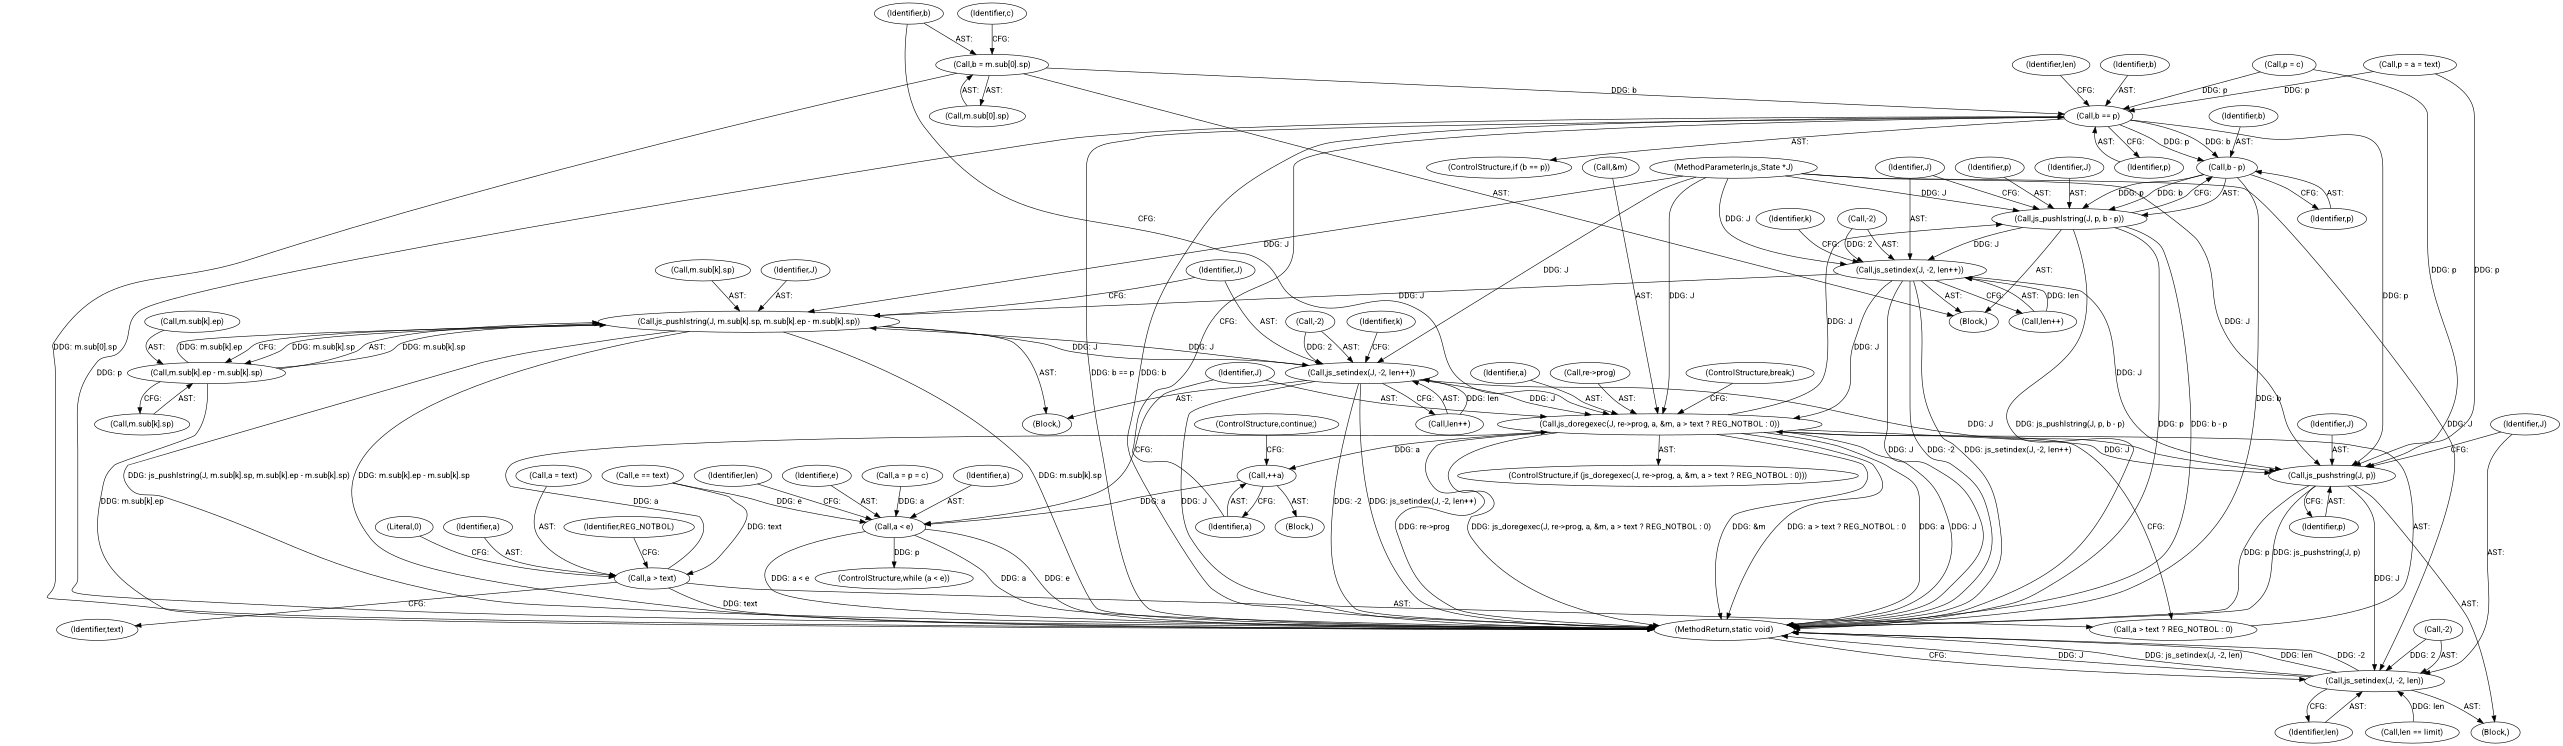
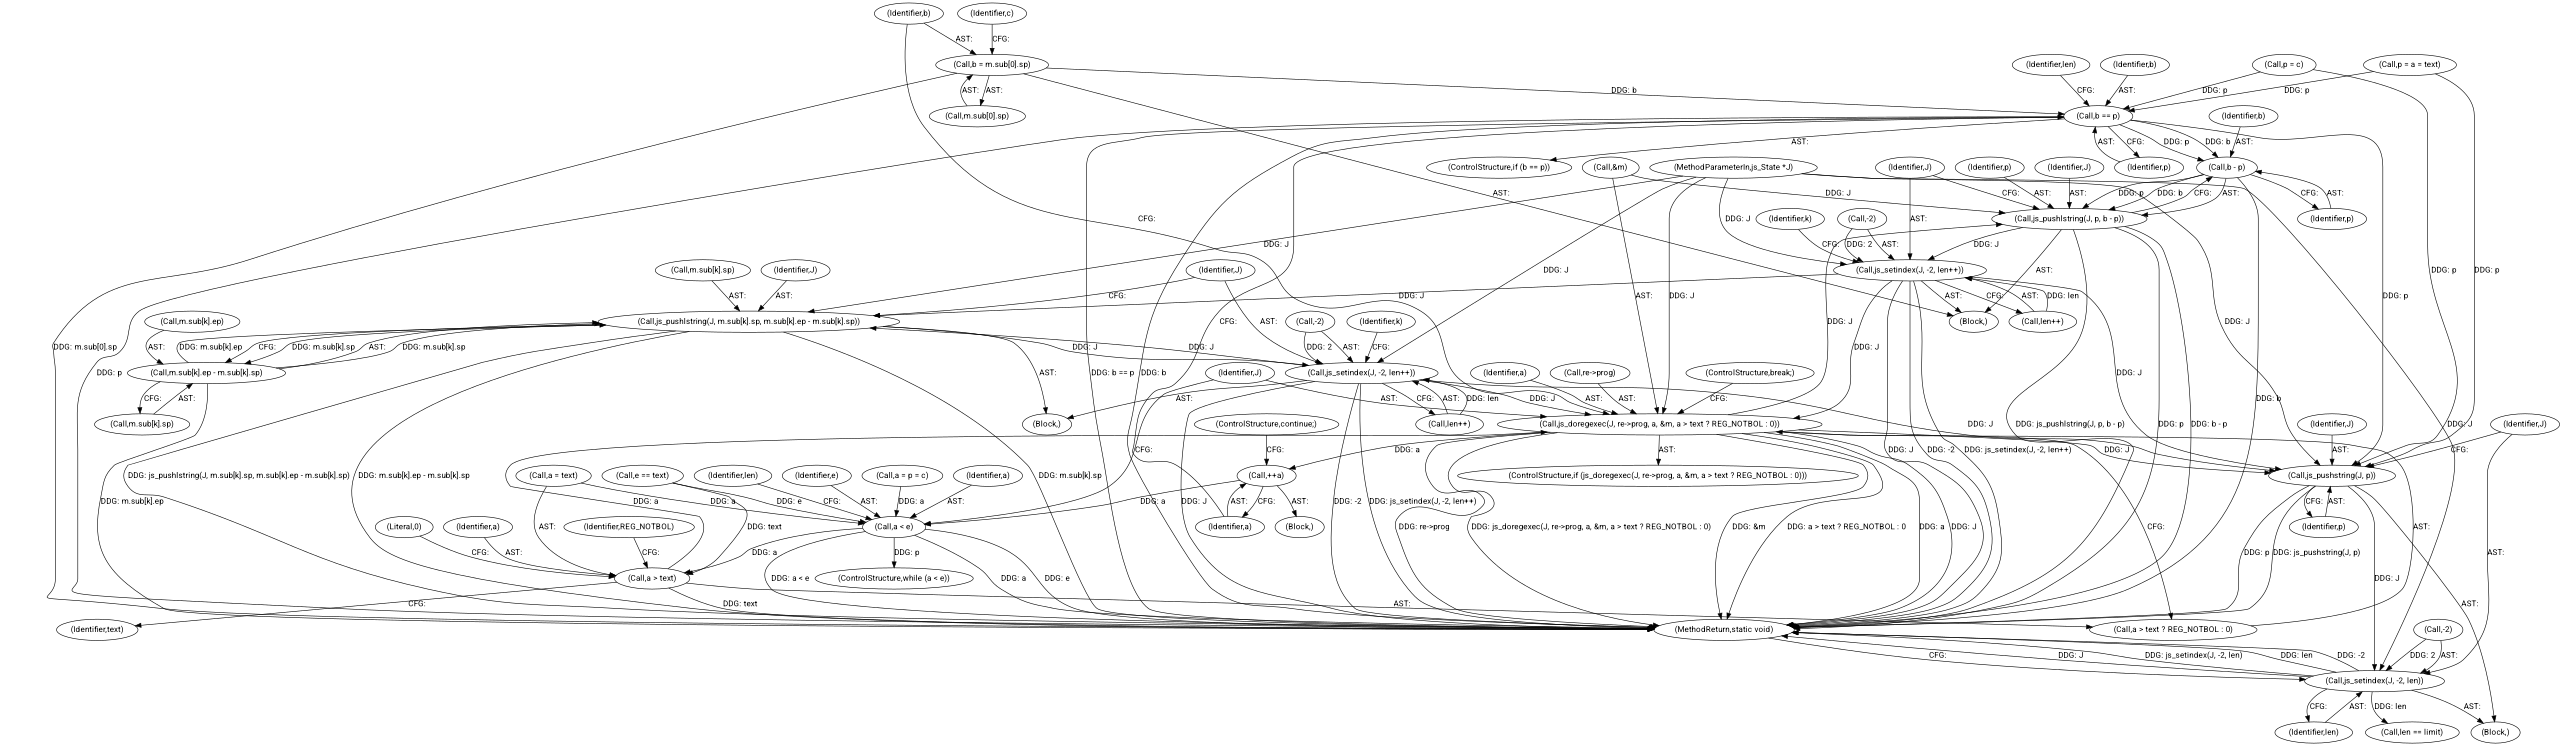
(1899, 193) -> (1815, 196)
none -> (719, 506)
none -> (774, 541)
(2411, 707) -> (2373, 708)
